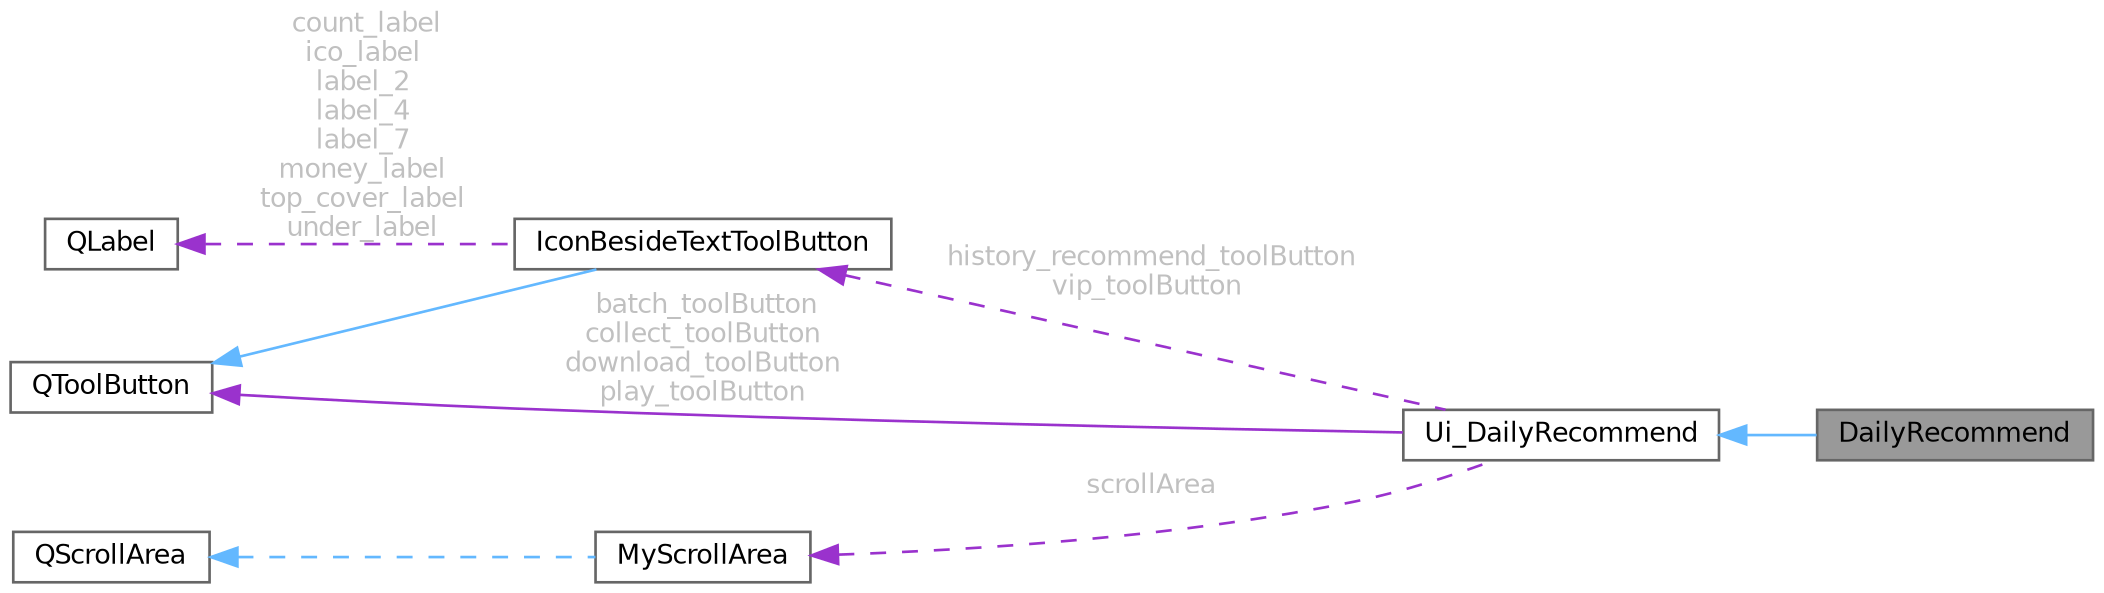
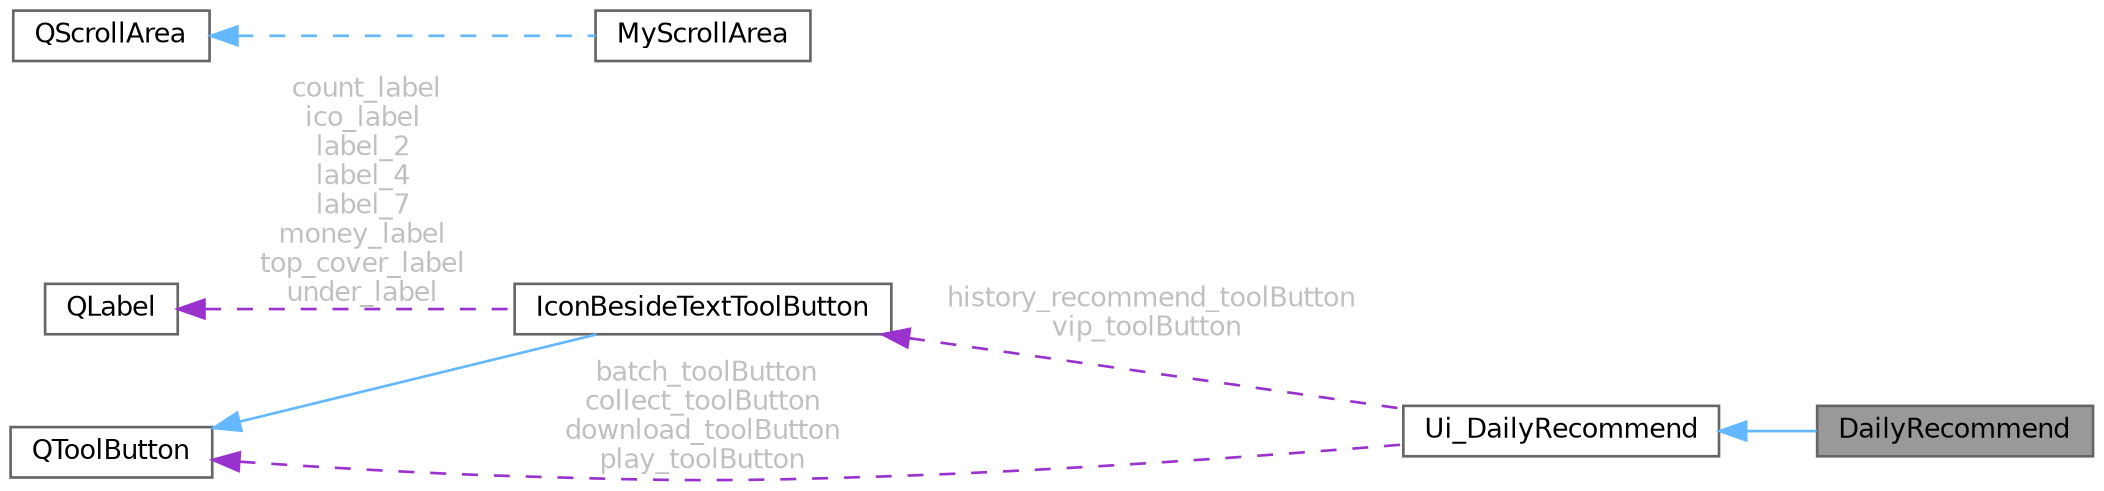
(821, 419) -> (822, 478)
(1170, 530) -> none
